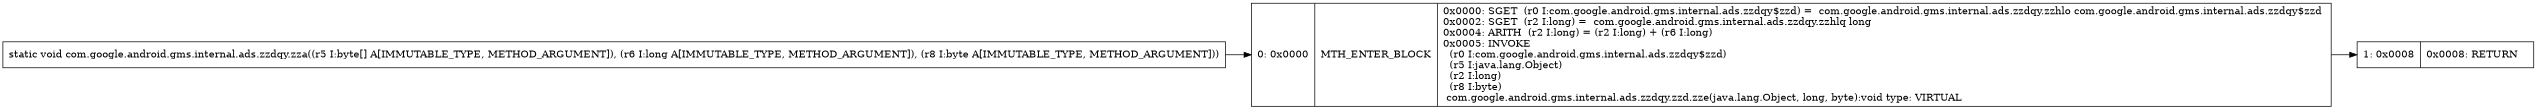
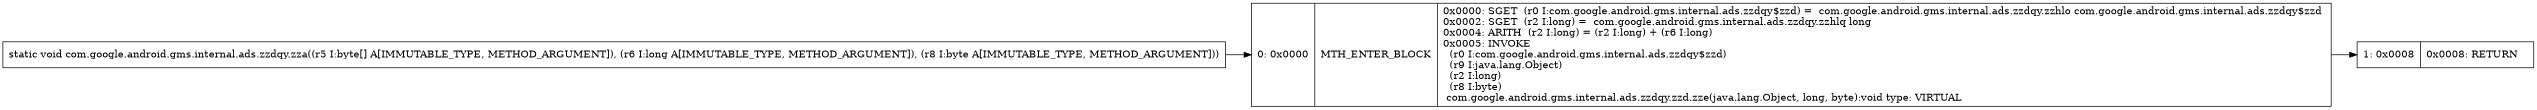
(1503, 65) -> (1503, 65)
